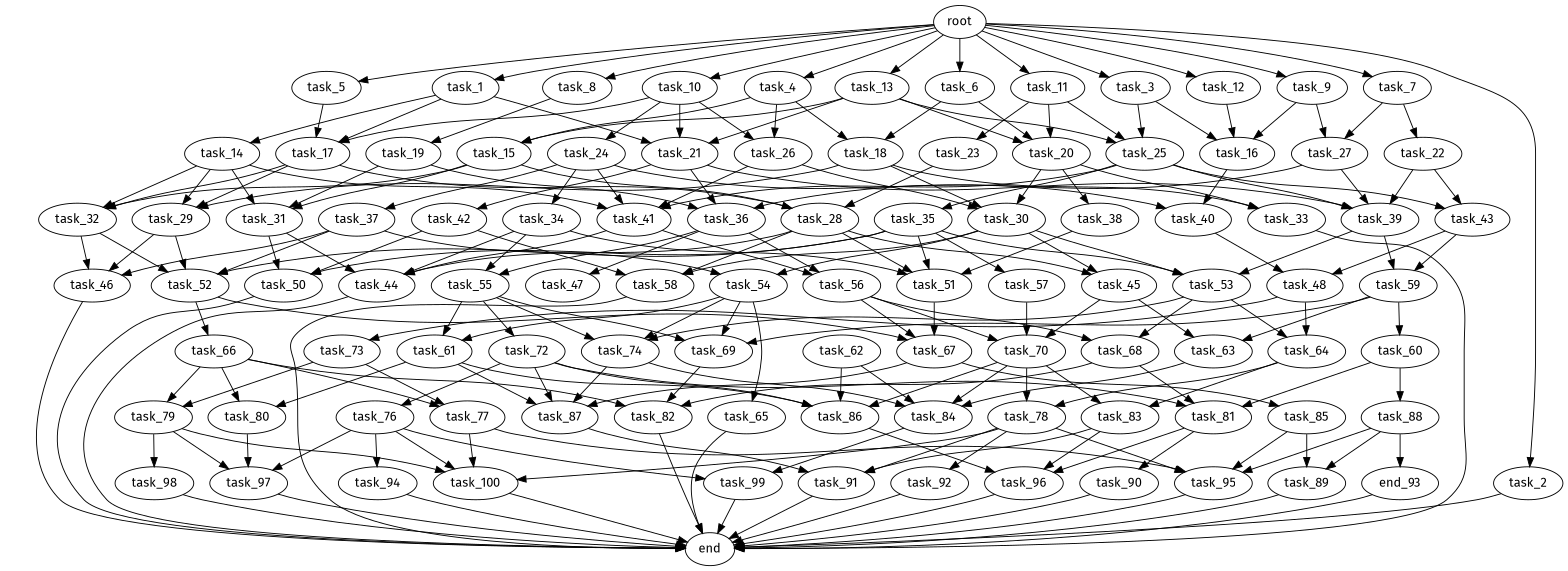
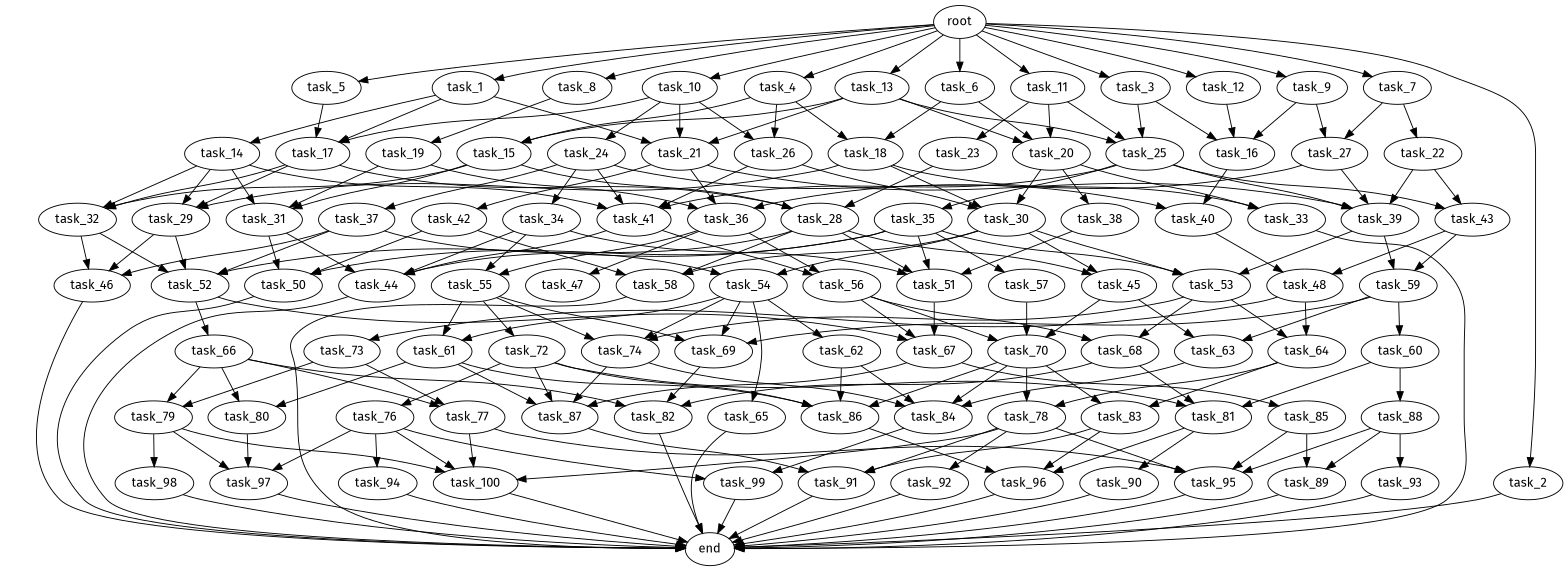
none -> (782, 310)
(1400, 483) -> (1400, 483)
